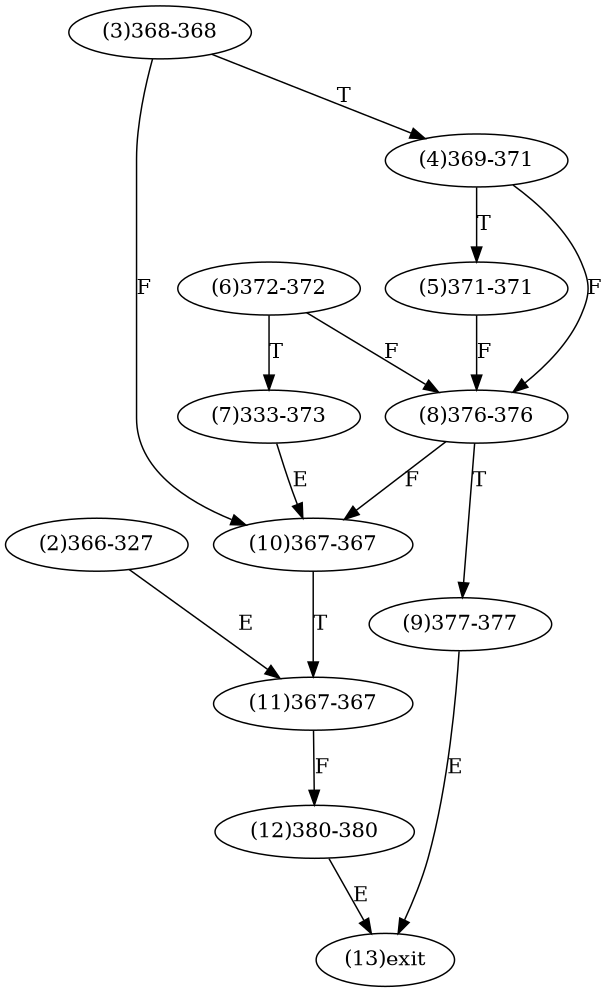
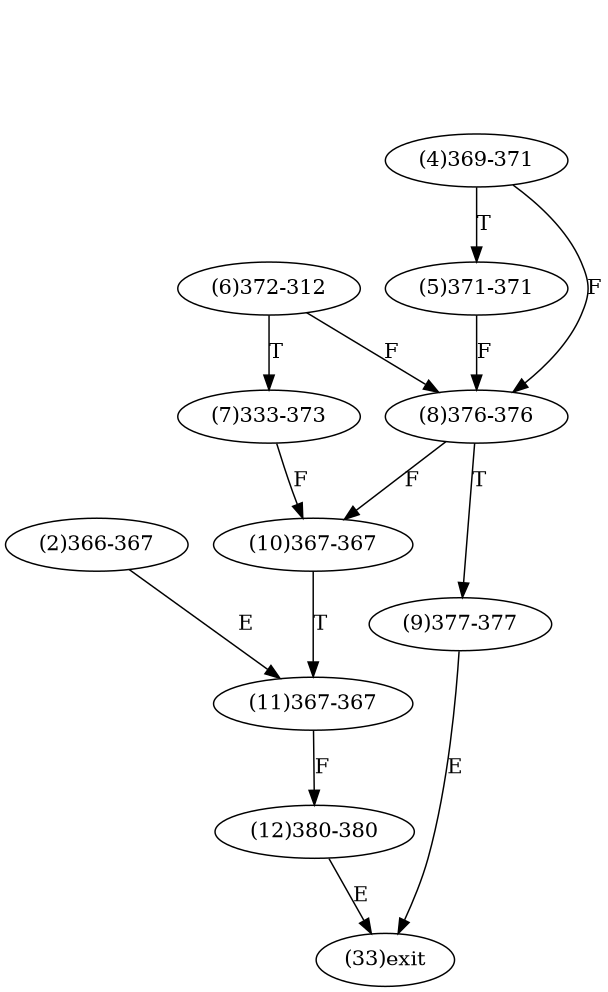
(160, 32) -> none
(269, 289) -> (269, 289)
(301, 481) -> (301, 481)
(97, 545) -> (97, 545)
(385, 960) -> (385, 960)
